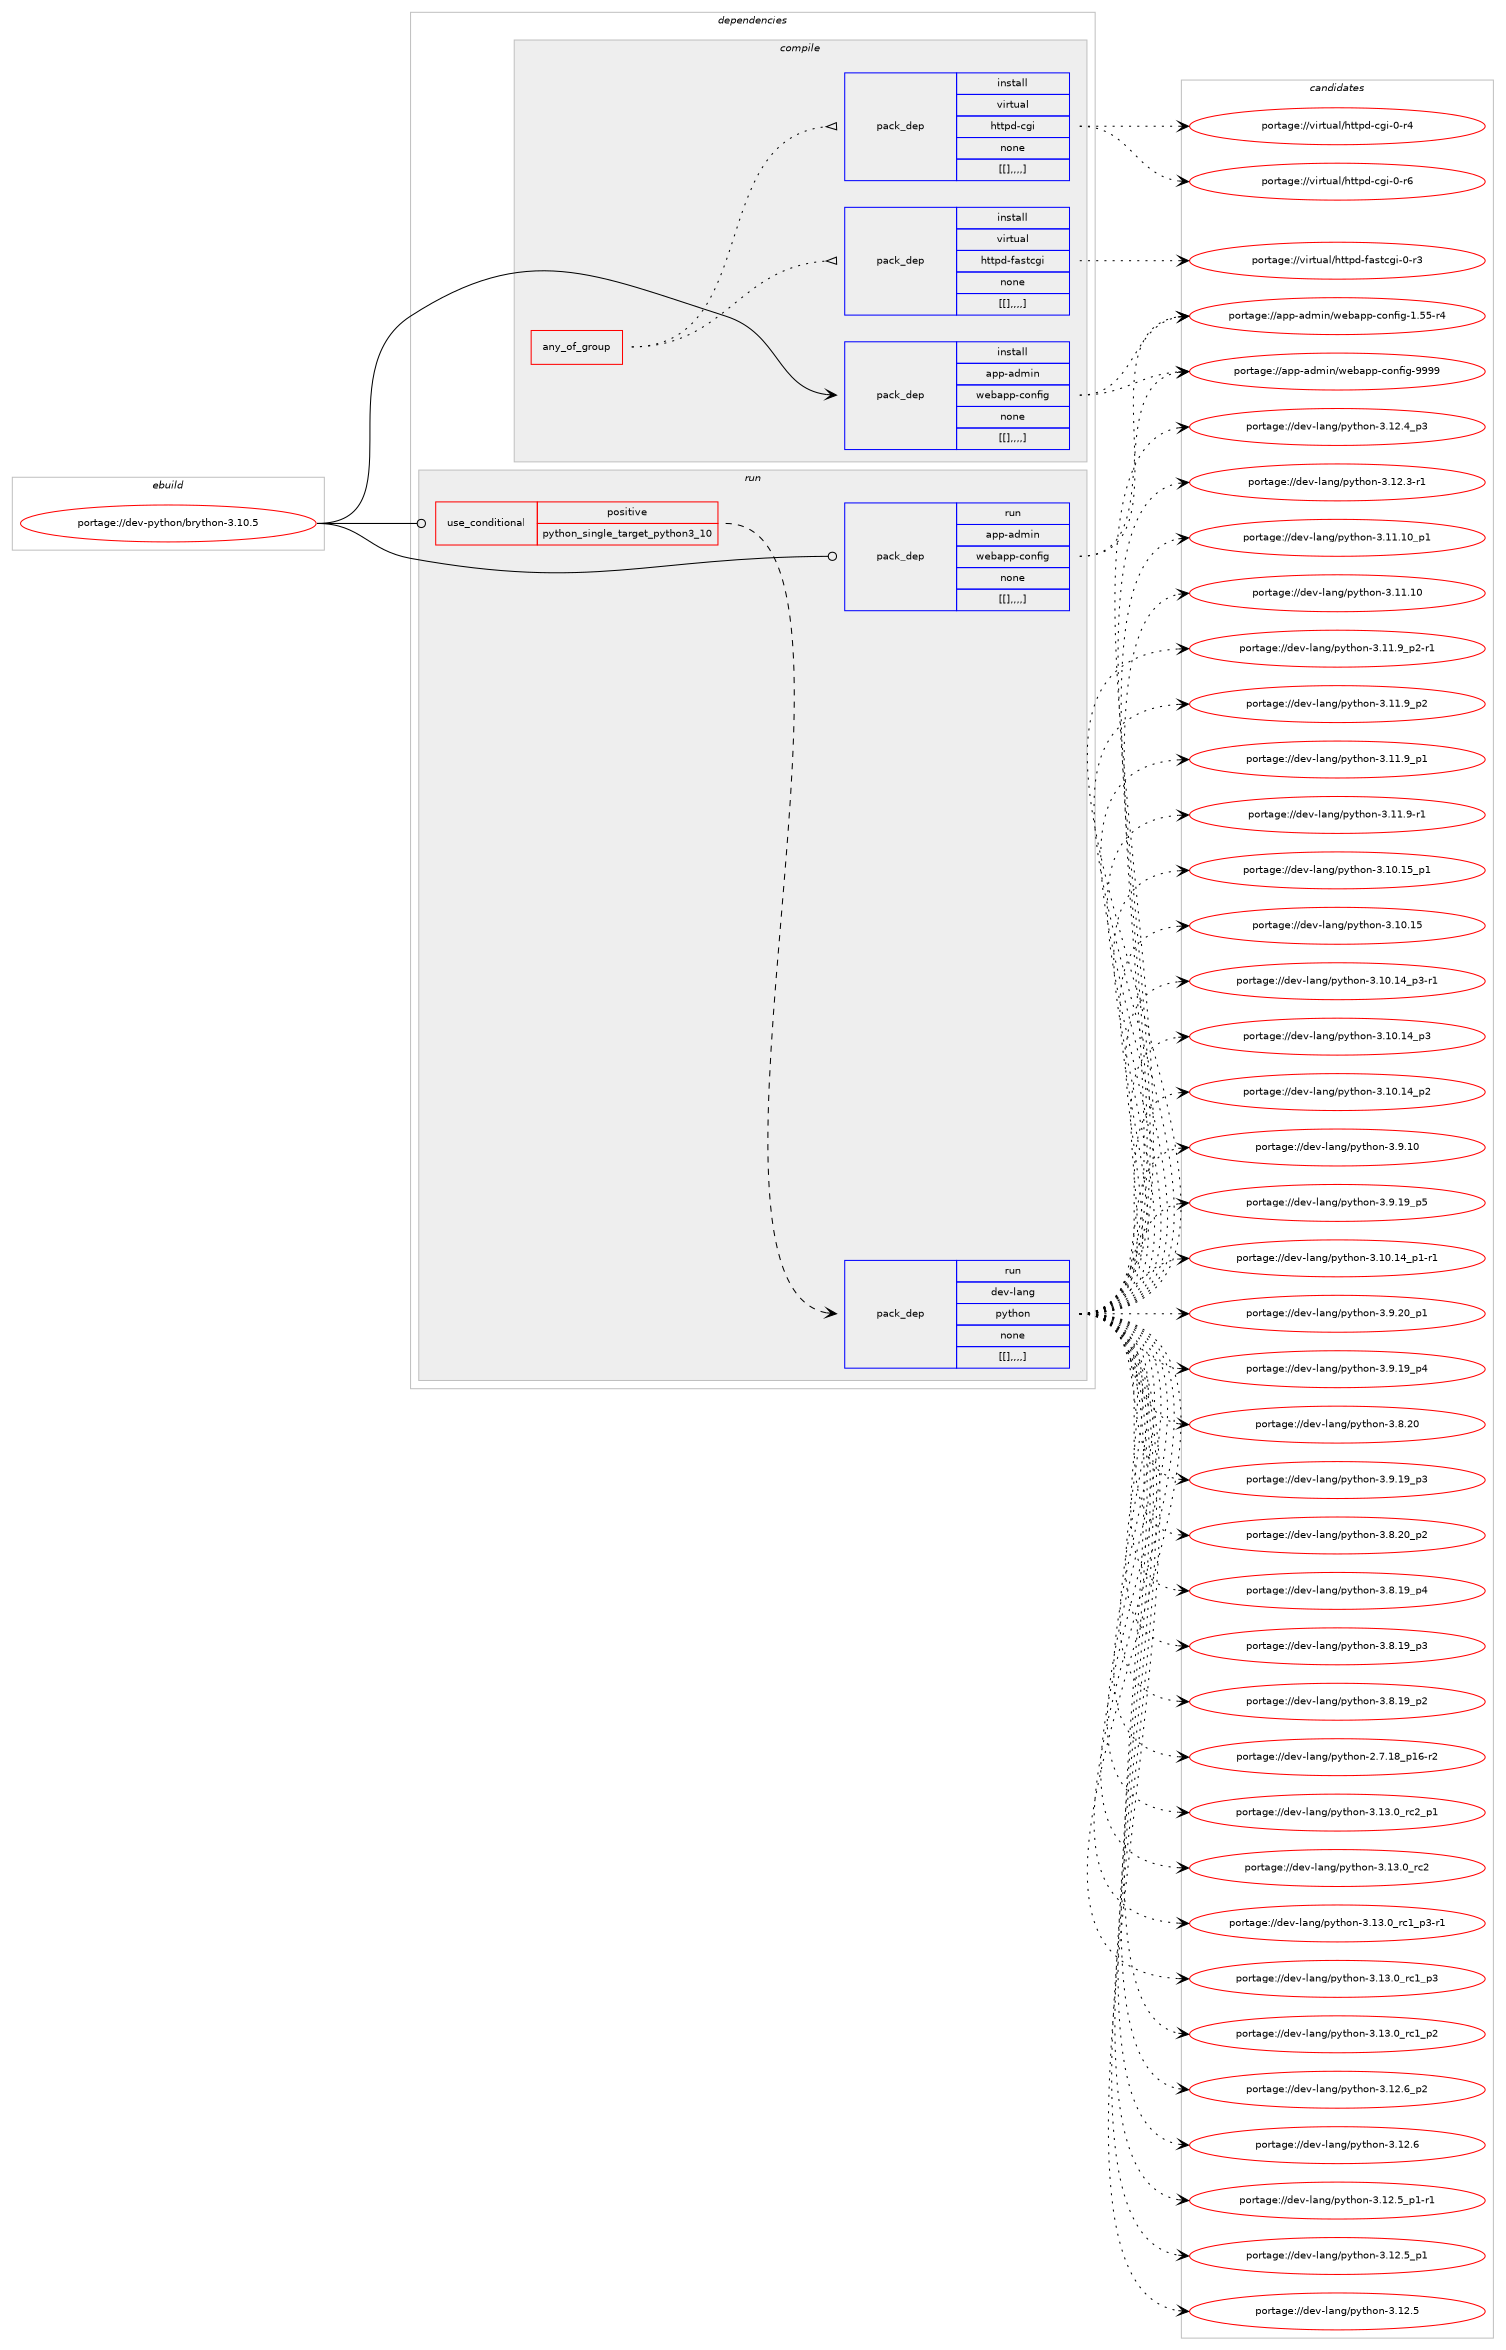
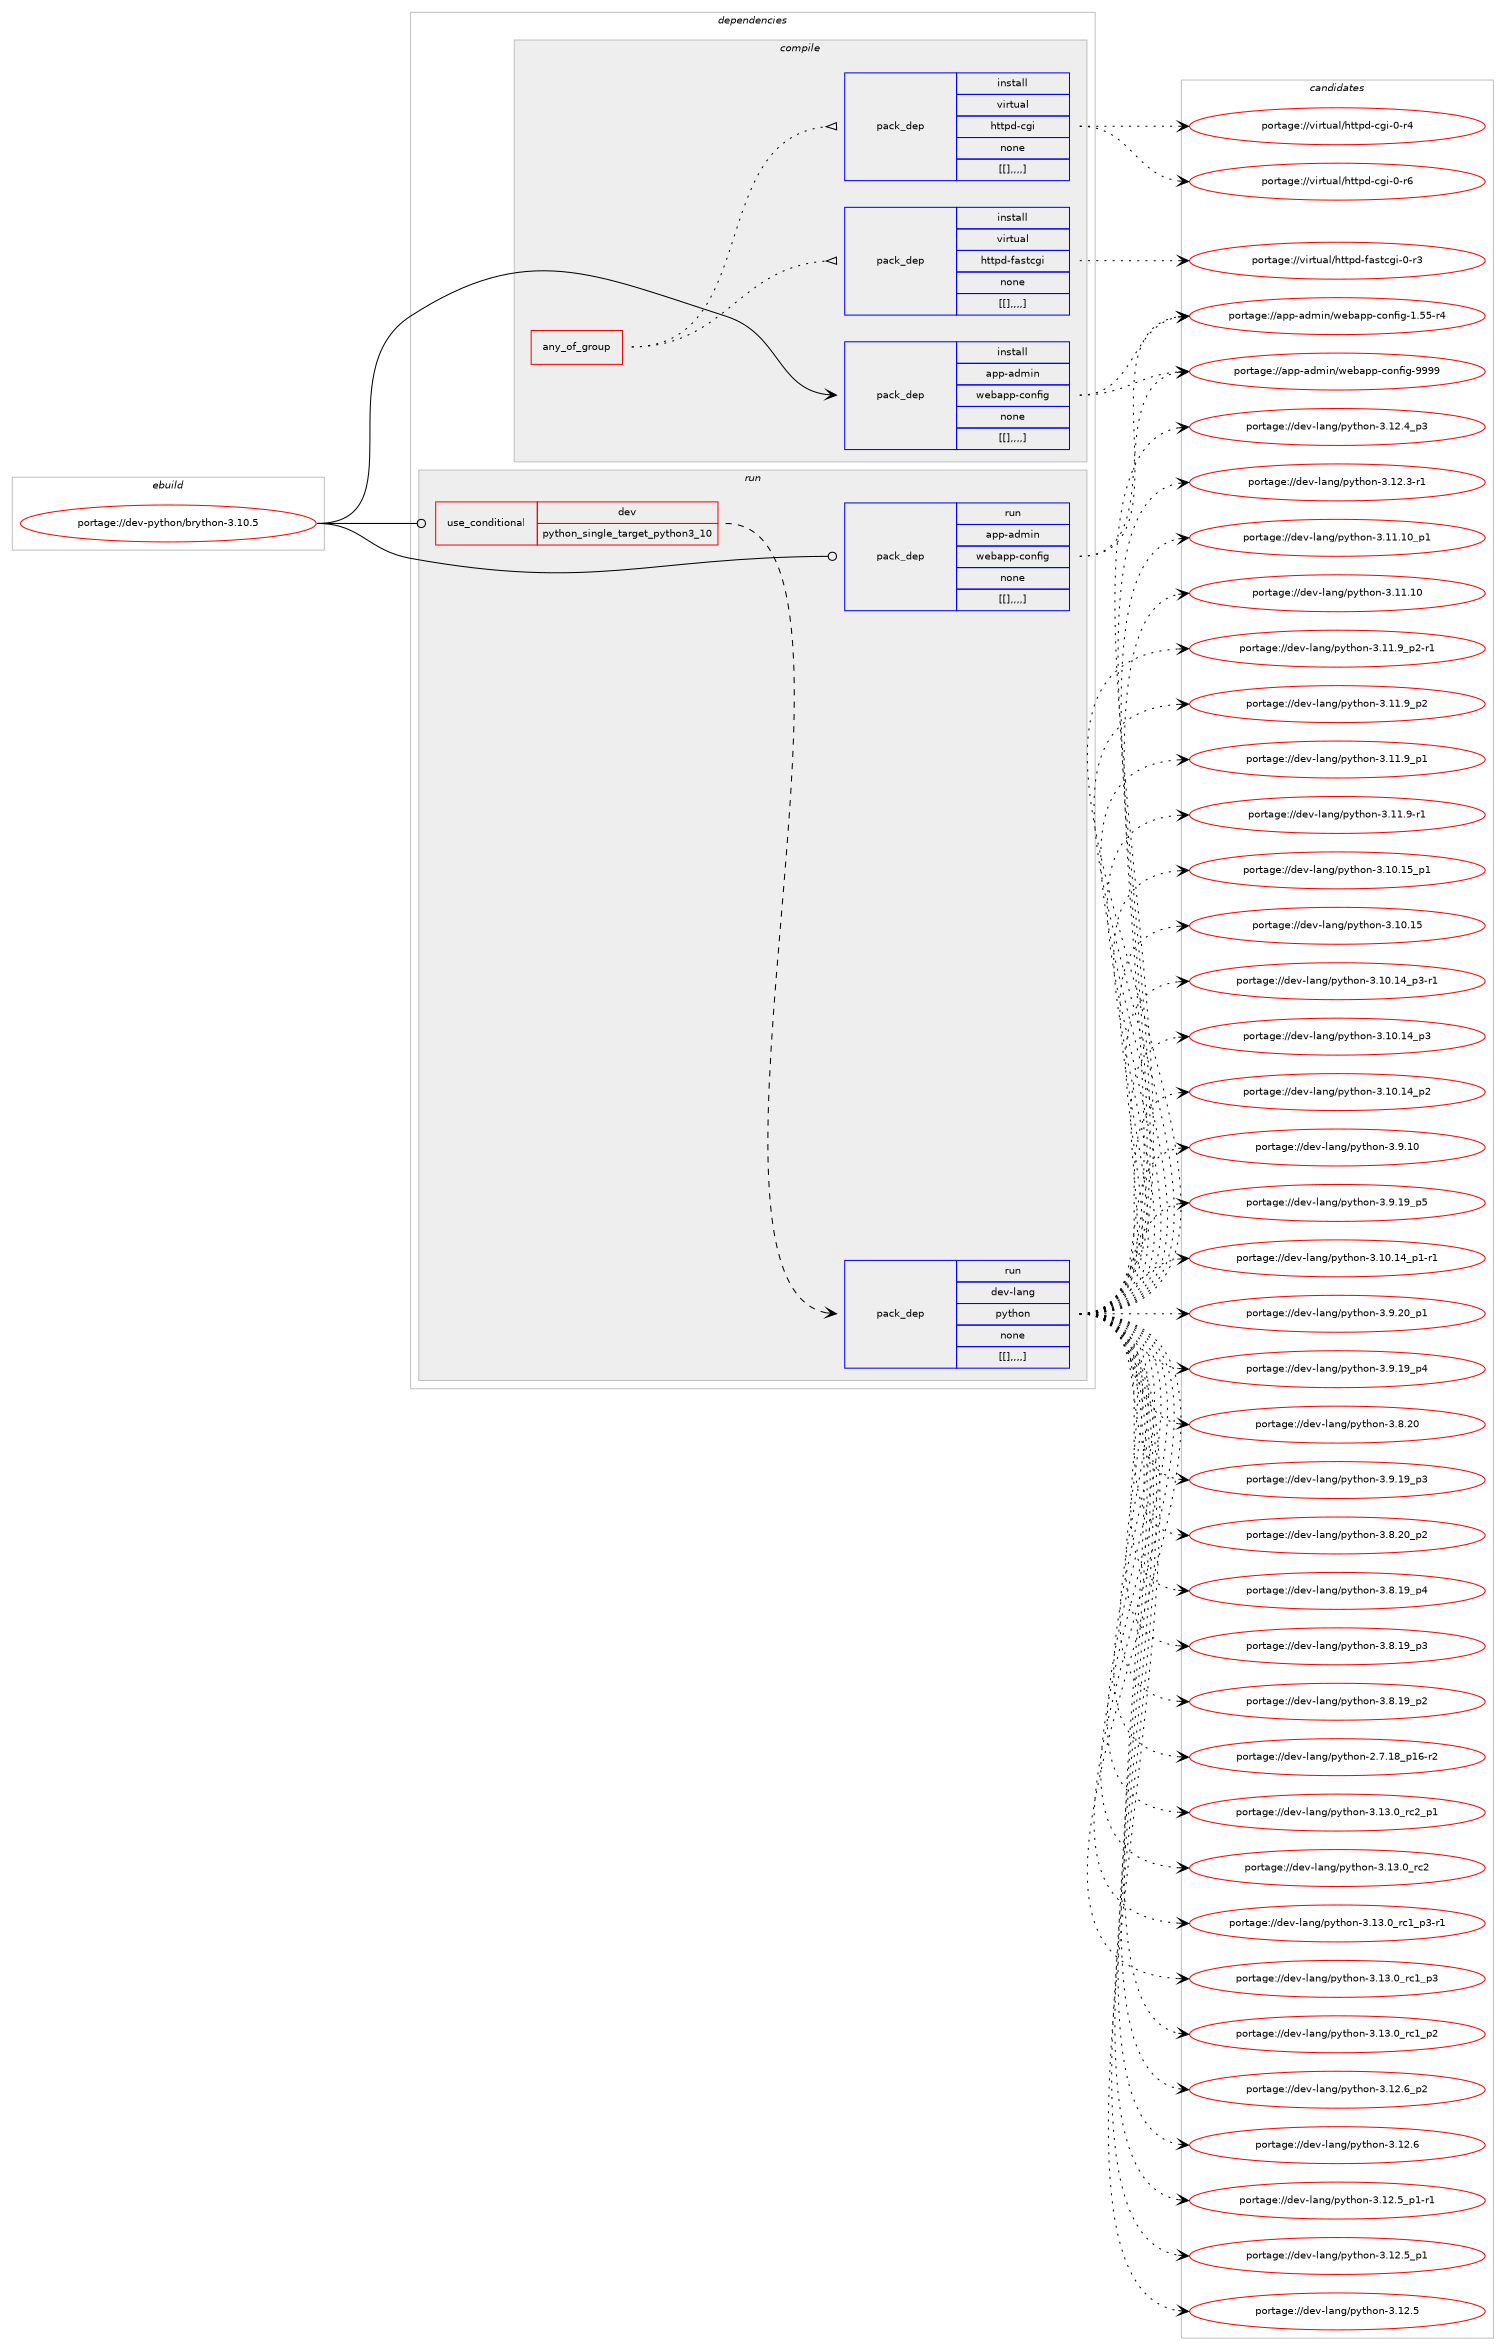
(628, 512) -> (628, 512)
